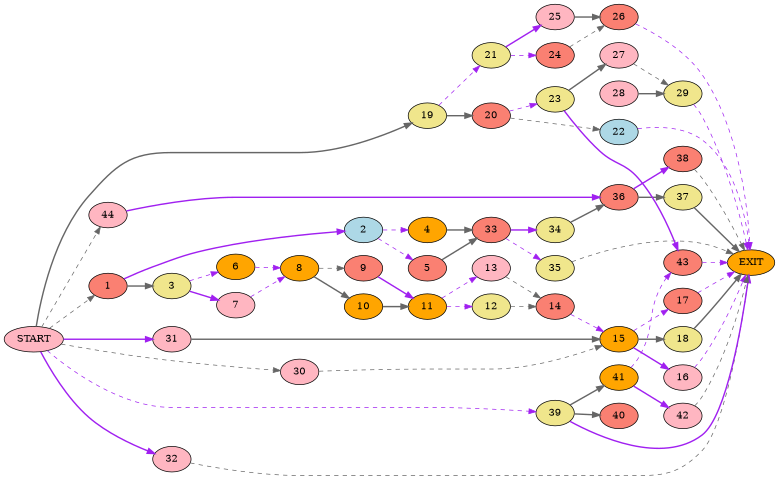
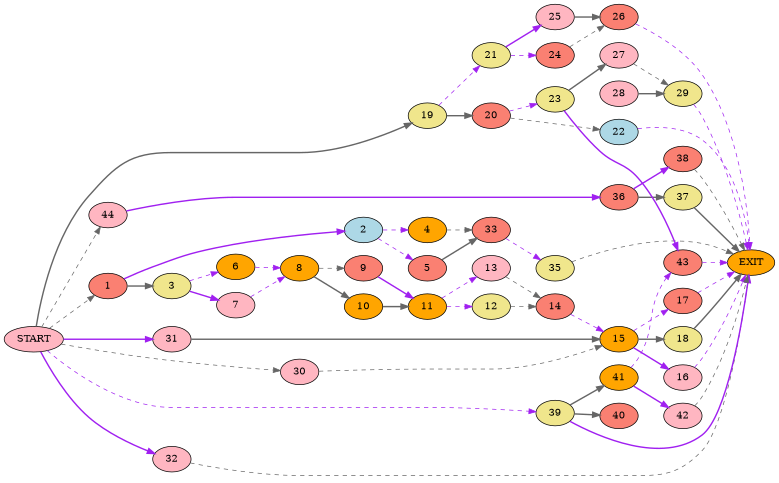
(456, 230) -> (456, 230)
(555, 230) -> none
